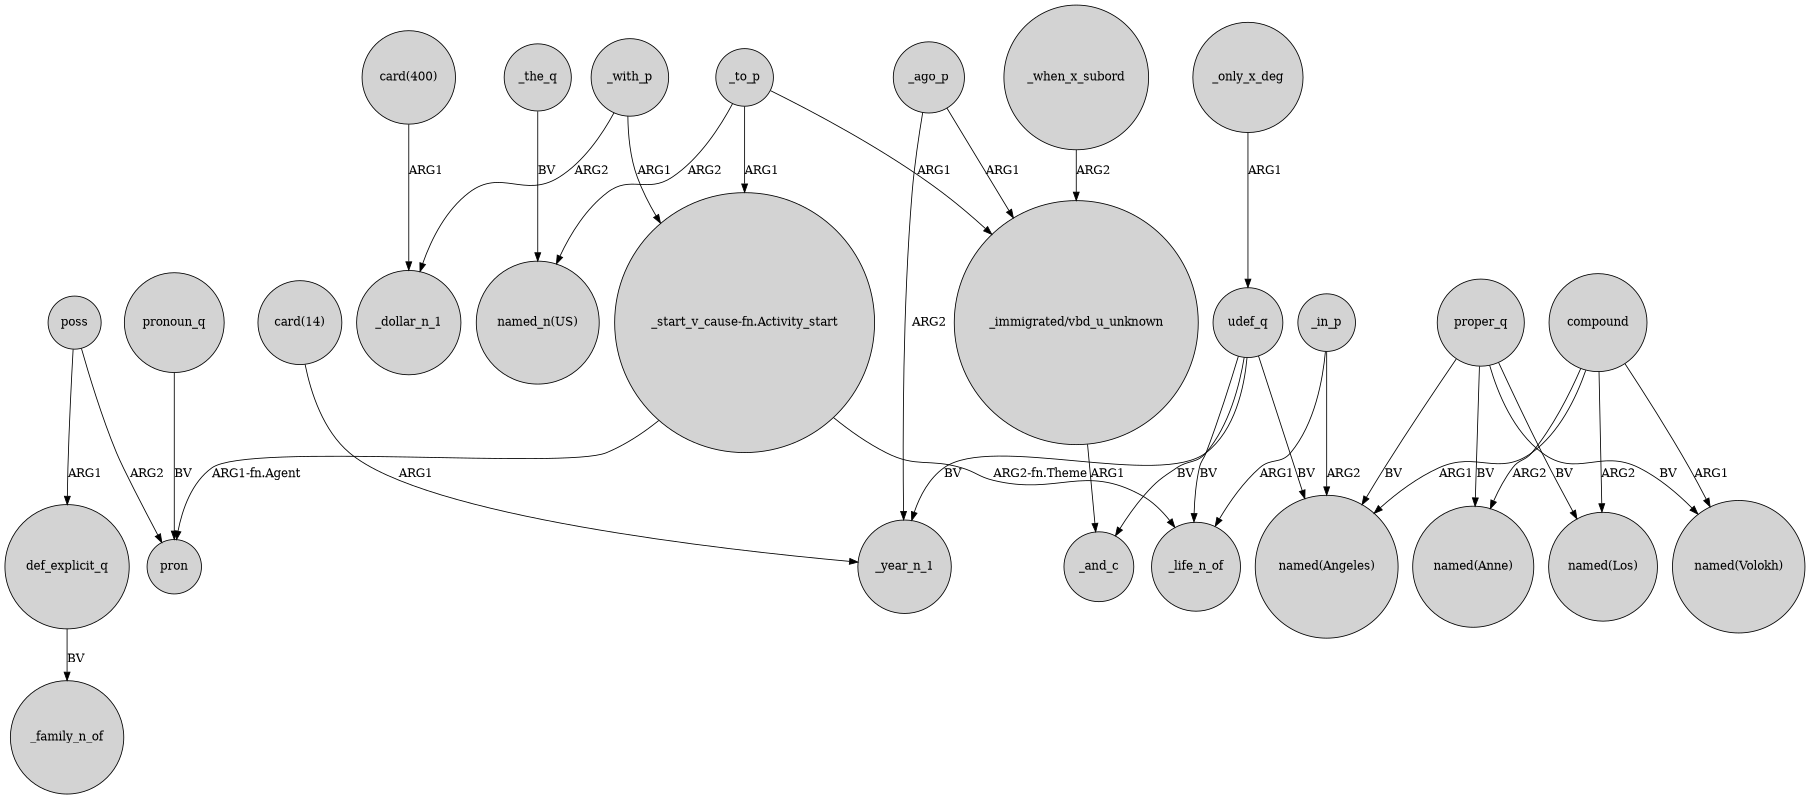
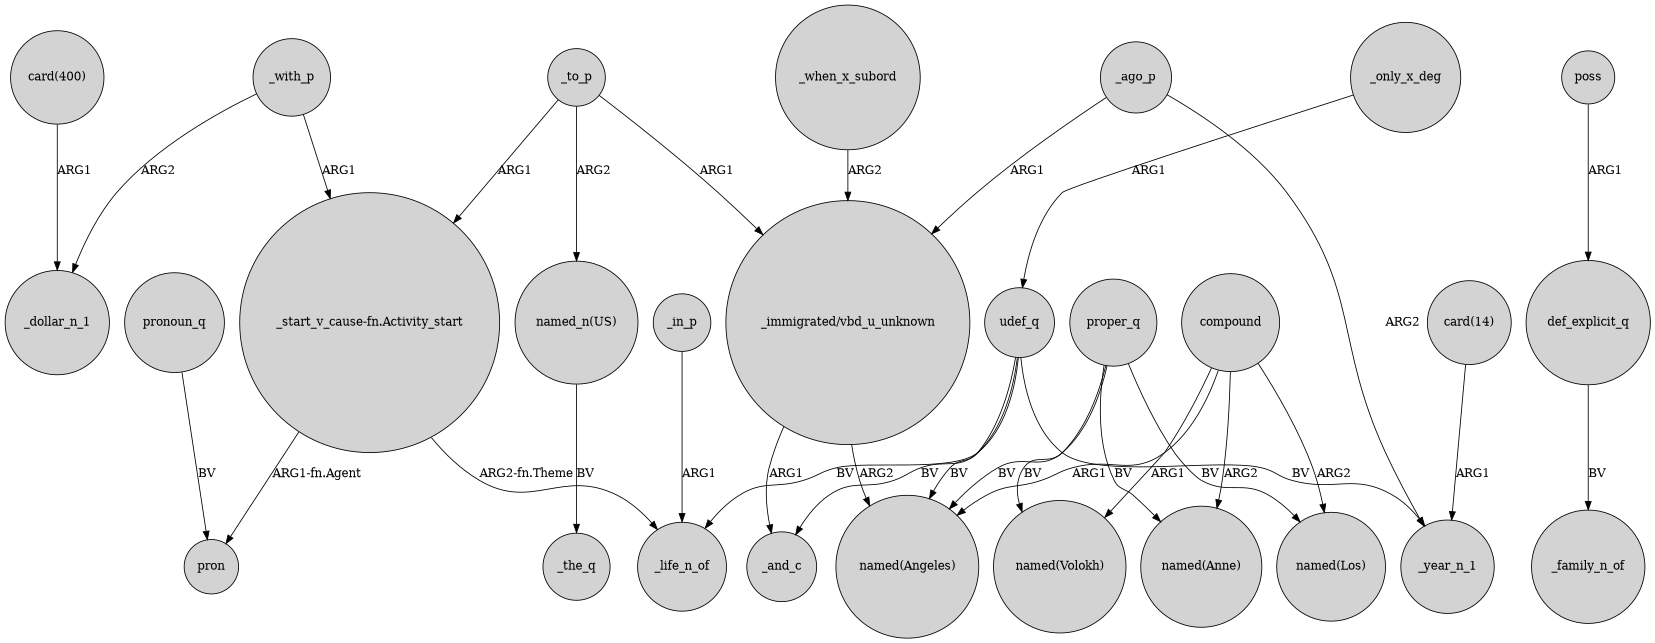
(538, 178) -> (577, 454)
(1327, 419) -> (857, 472)
(113, 444) -> none
